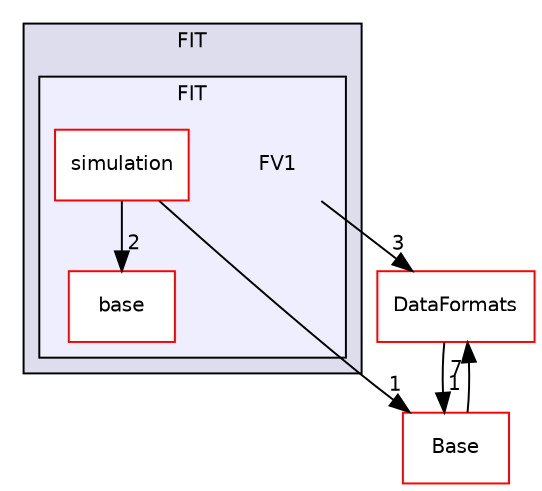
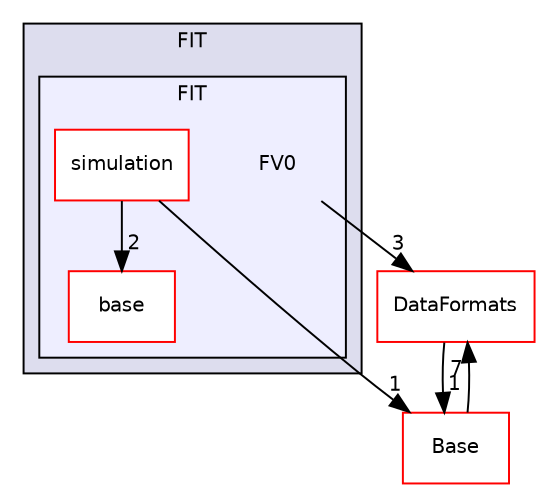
(277, 165) -> (277, 165)
